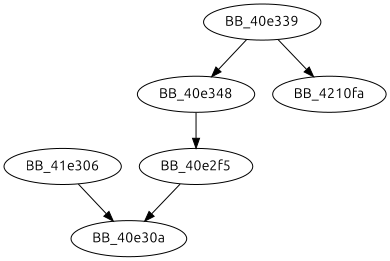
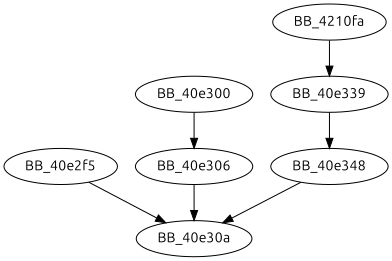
(292, 54) -> (329, 53)
none -> (194, 94)
(196, 125) -> (266, 200)
(63, 166) -> (194, 166)
